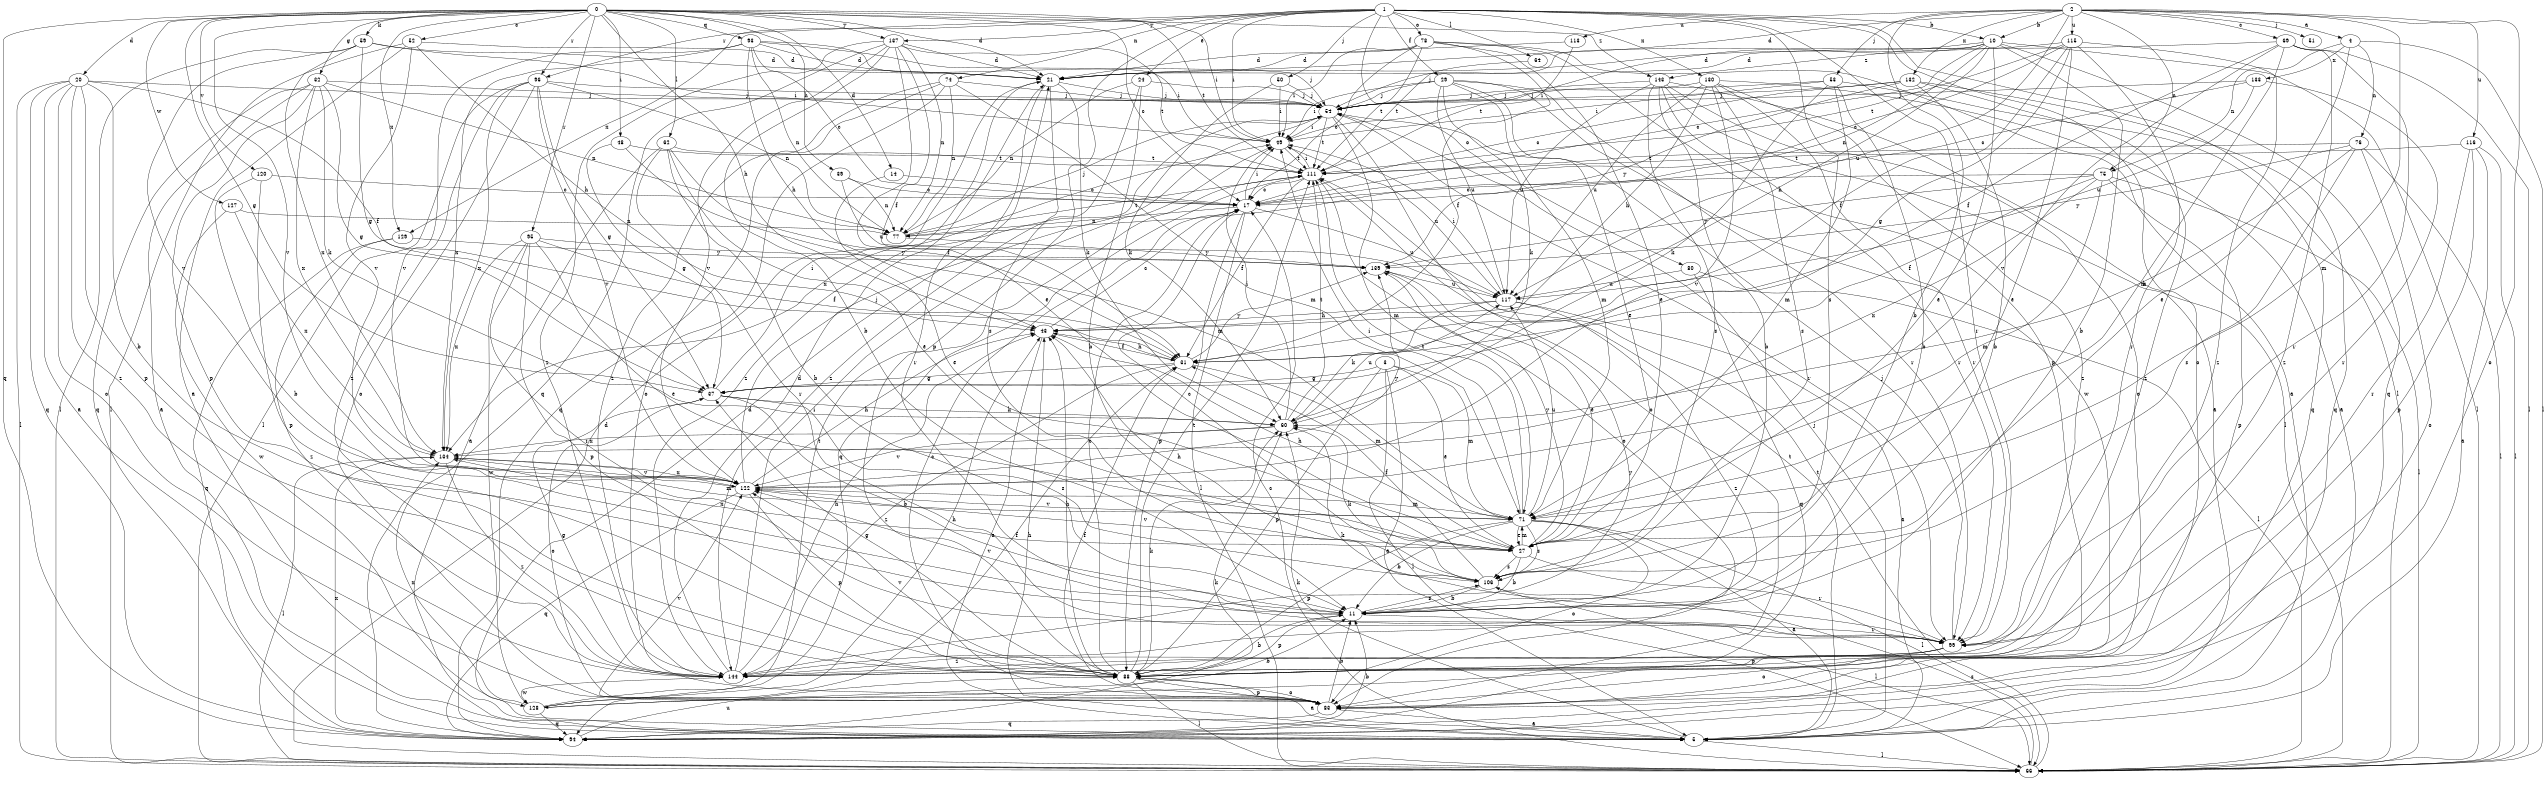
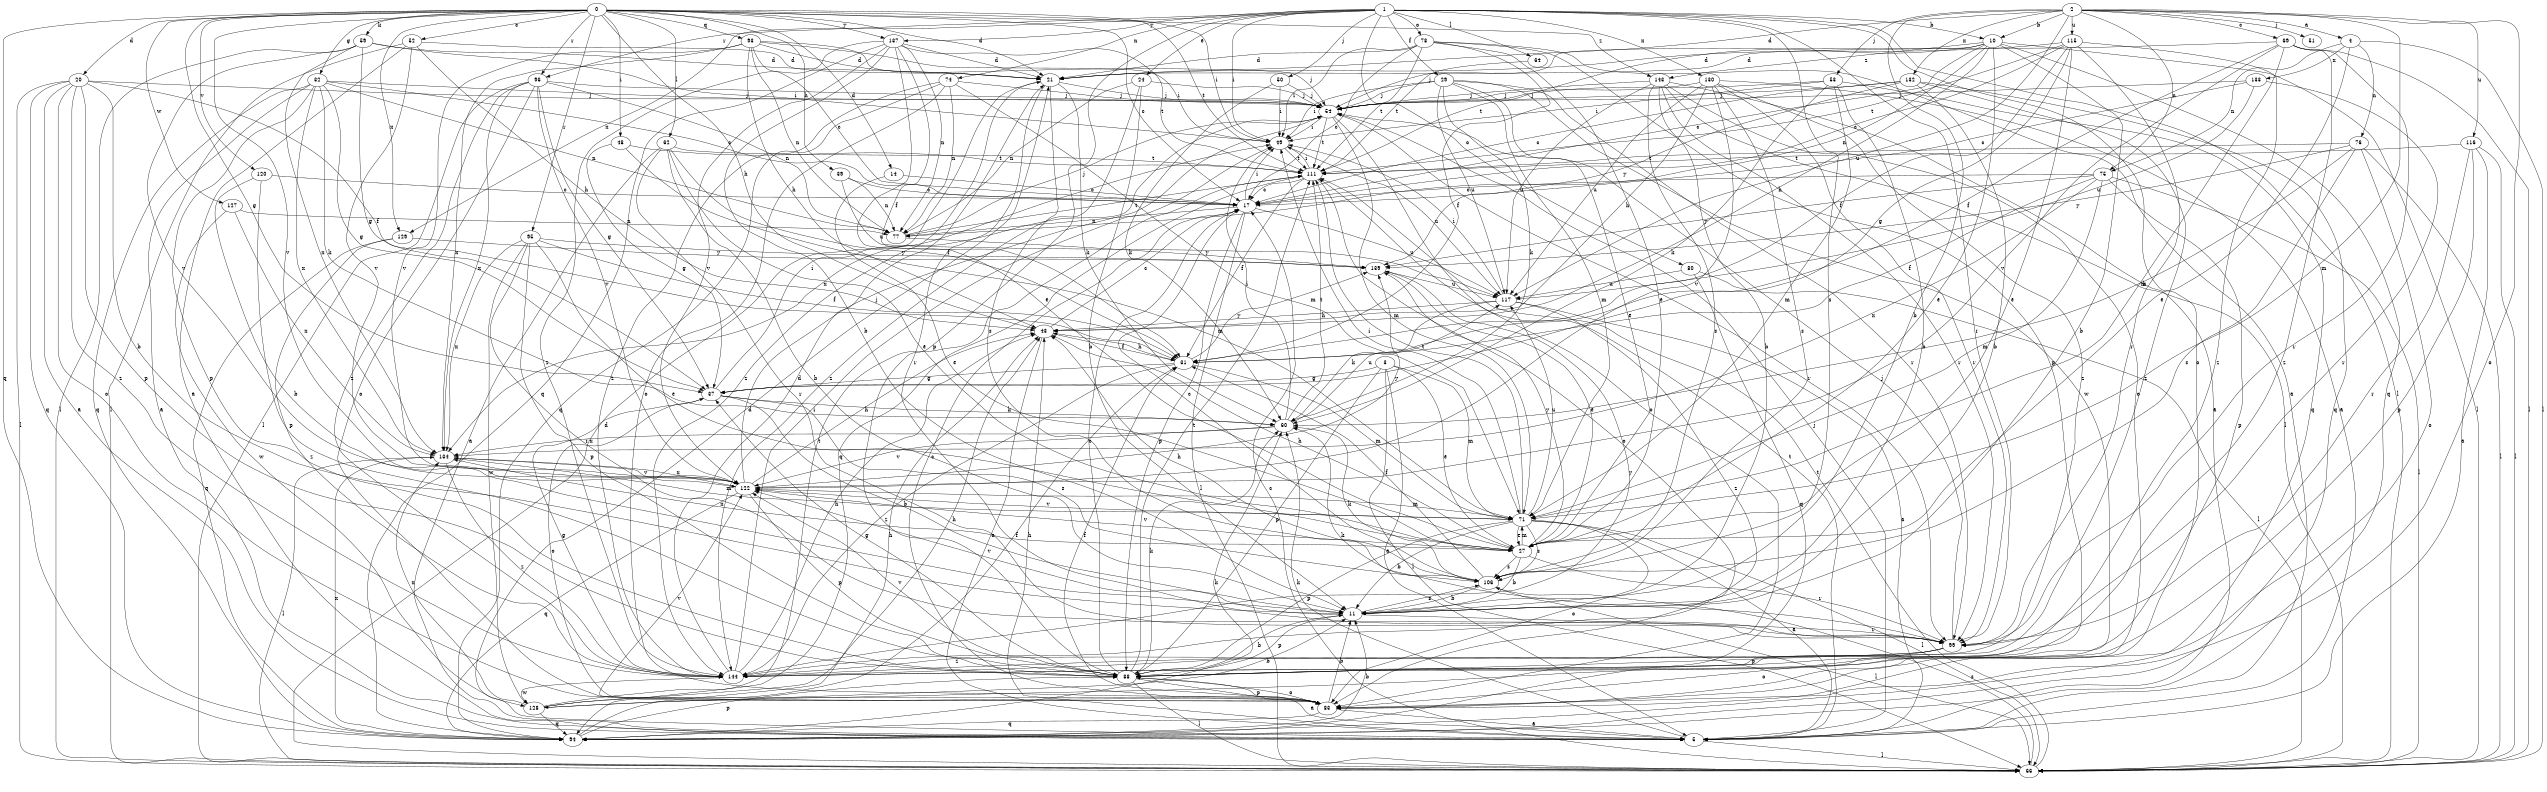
(1575, 41) -> none
none -> (781, 162)
(1066, 516) -> (869, 615)
(728, 708) -> (728, 708)
